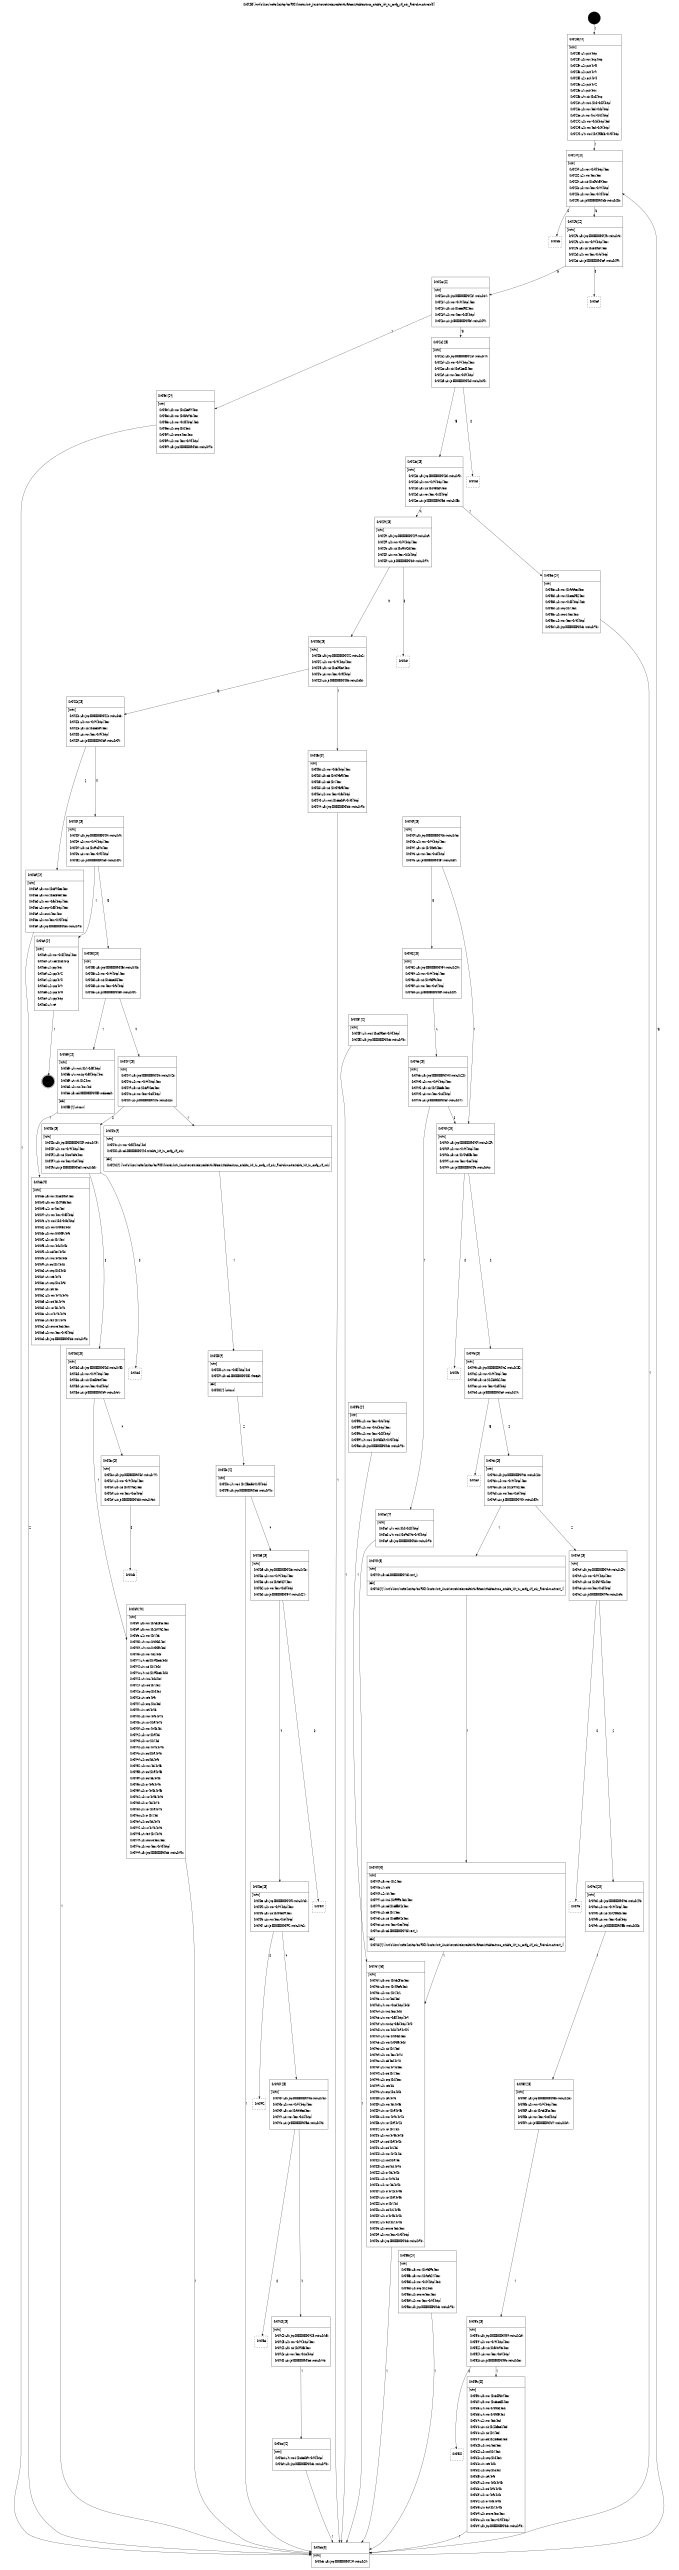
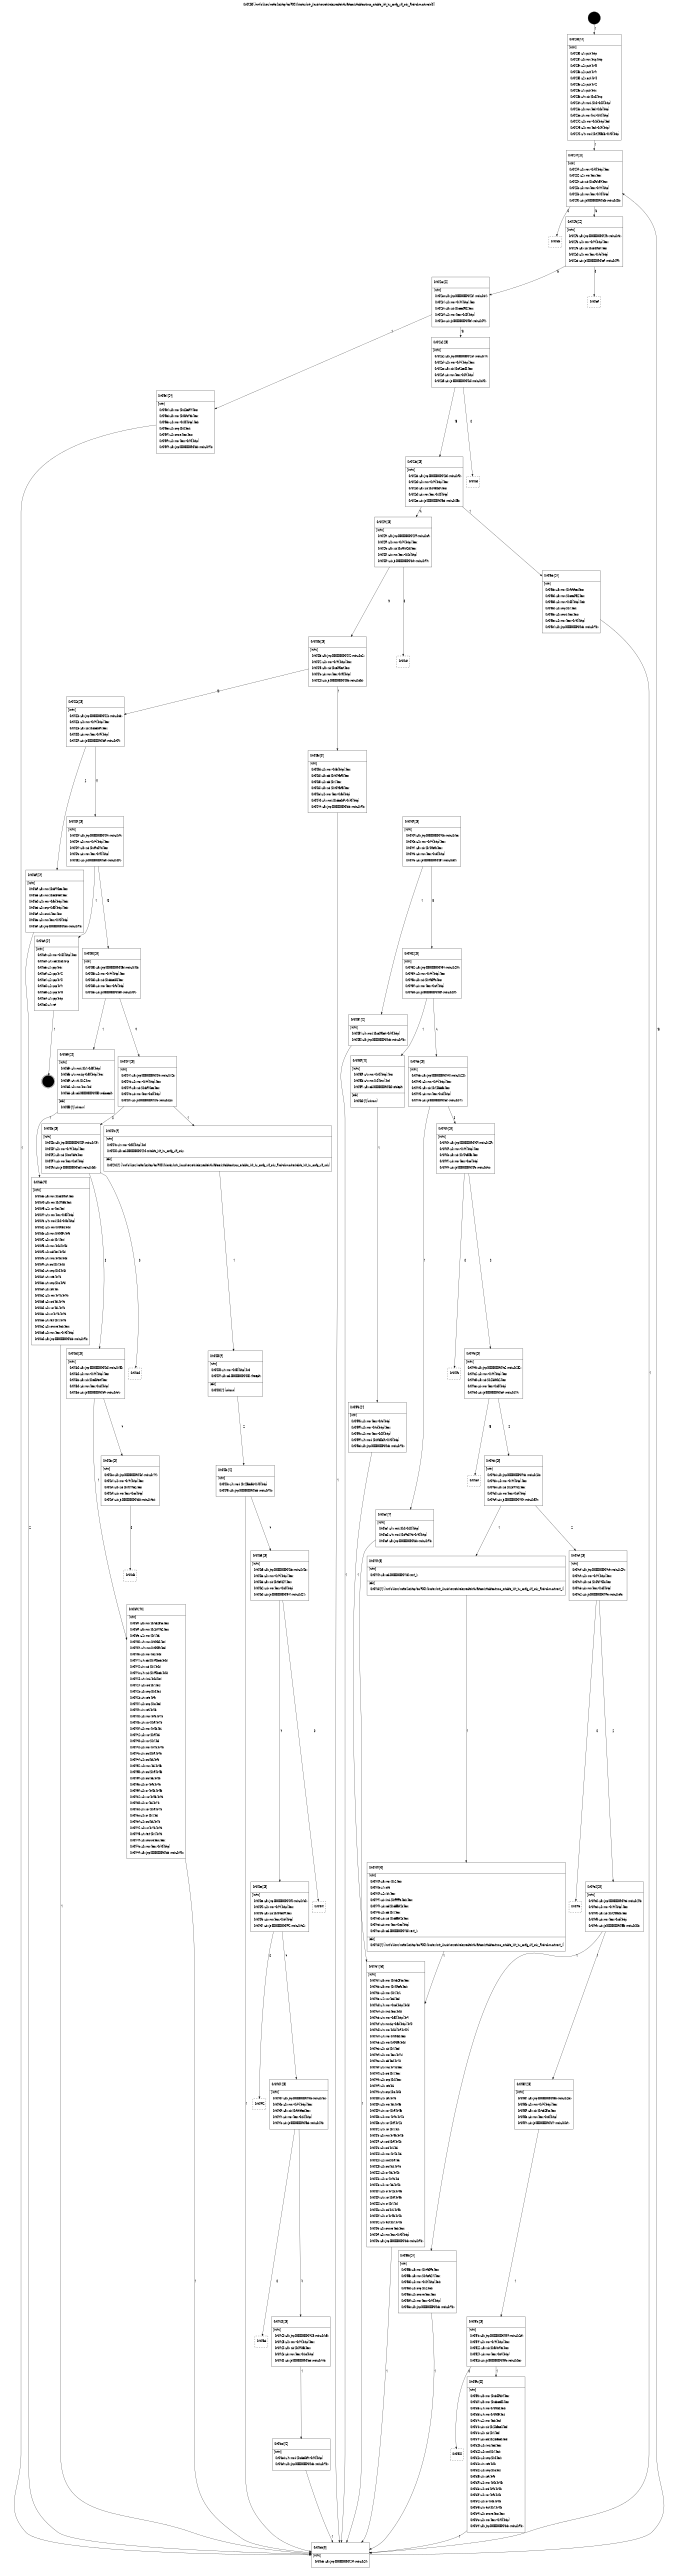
(471, 992) -> (400, 939)
none -> (378, 1082)
none -> (470, 2051)
